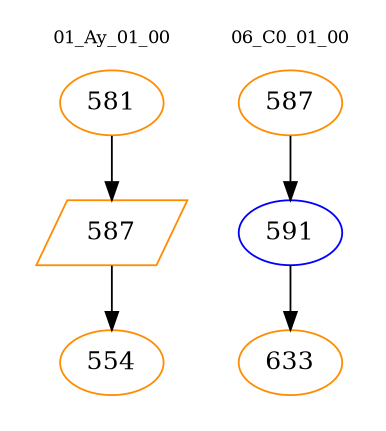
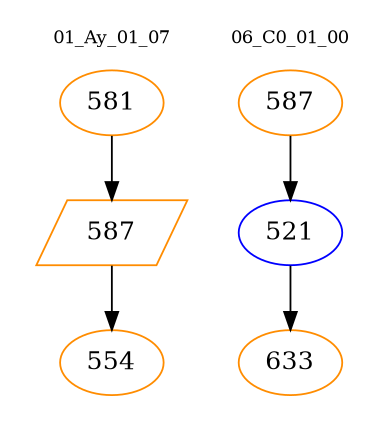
(112, 39) -> (112, 39)
(290, 233) -> (290, 233)
